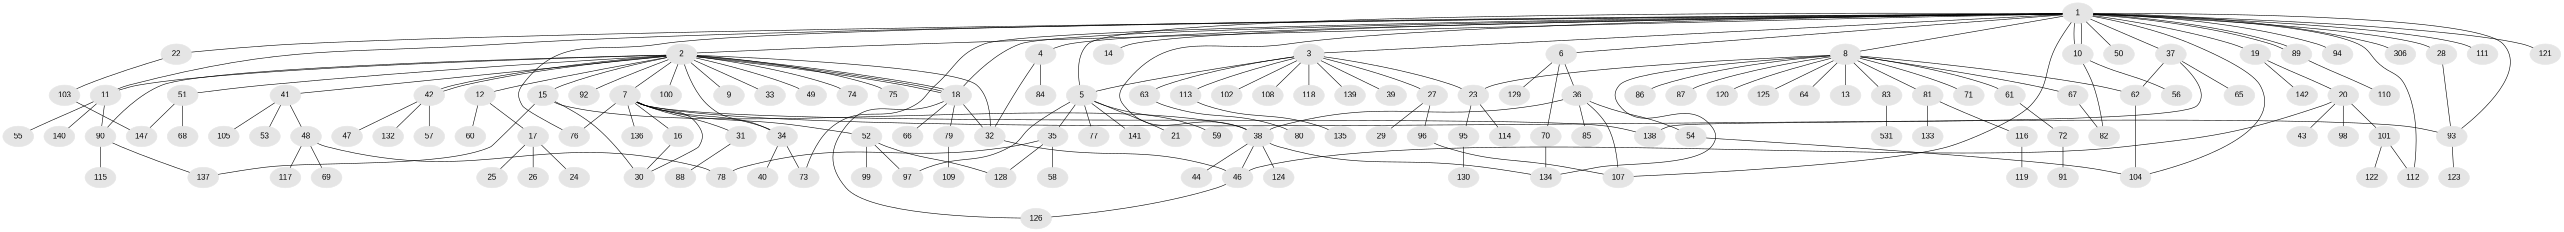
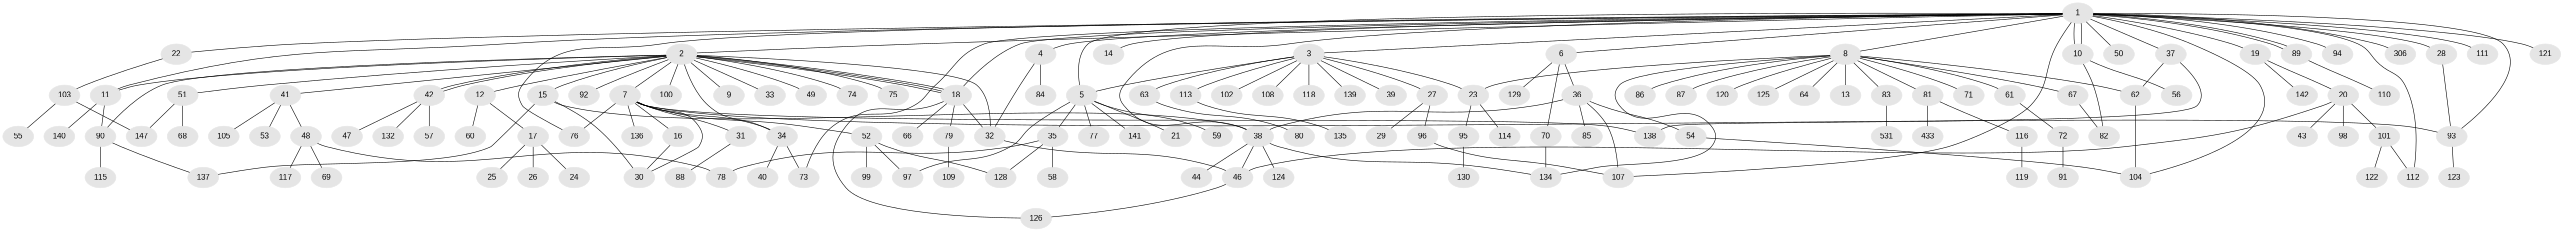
(2239, 95) -> none
(62, 116) -> (41, 116)
(1928, 136) -> (1928, 136)
